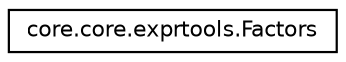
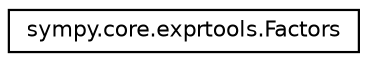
(173, 31) -> (184, 31)
